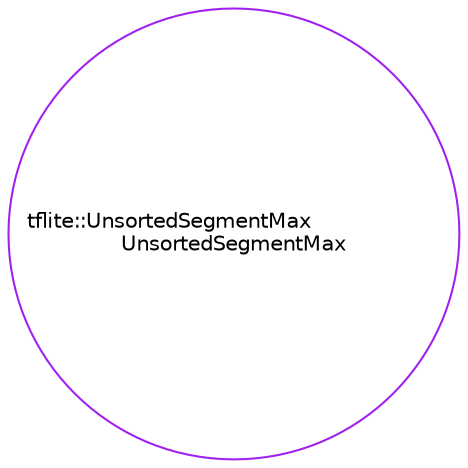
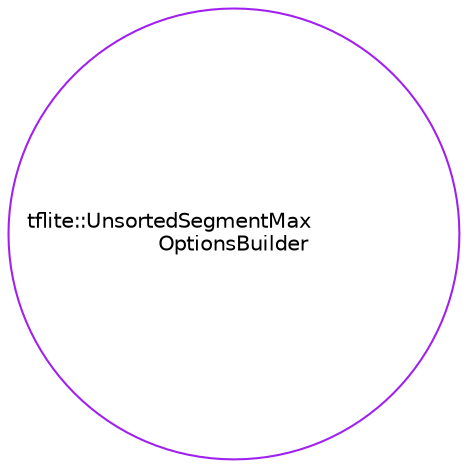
(234, 234) -> (234, 234)
